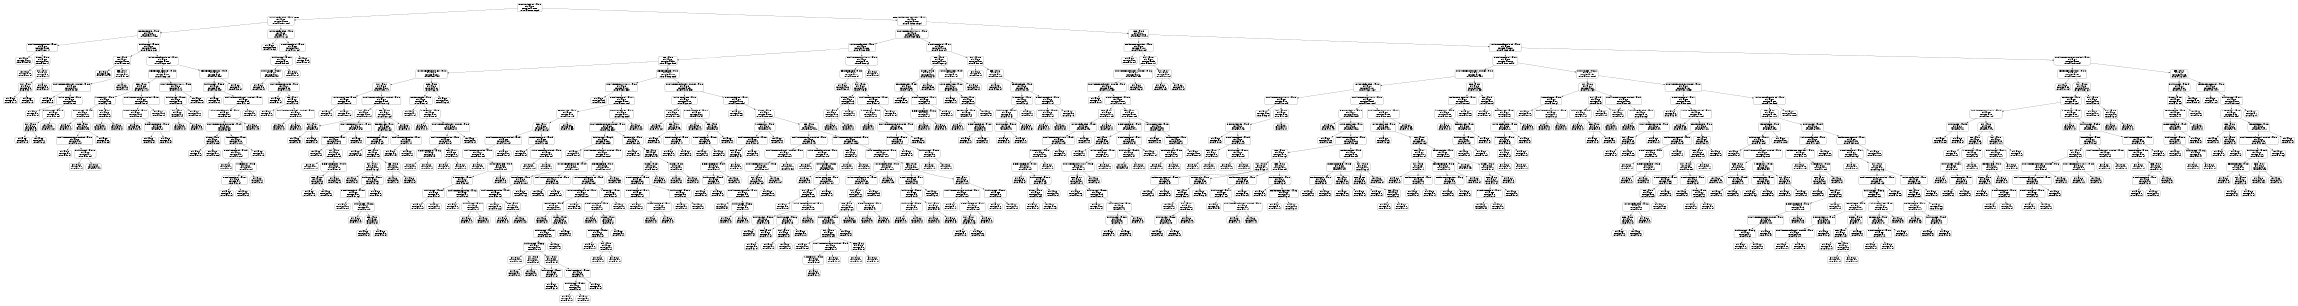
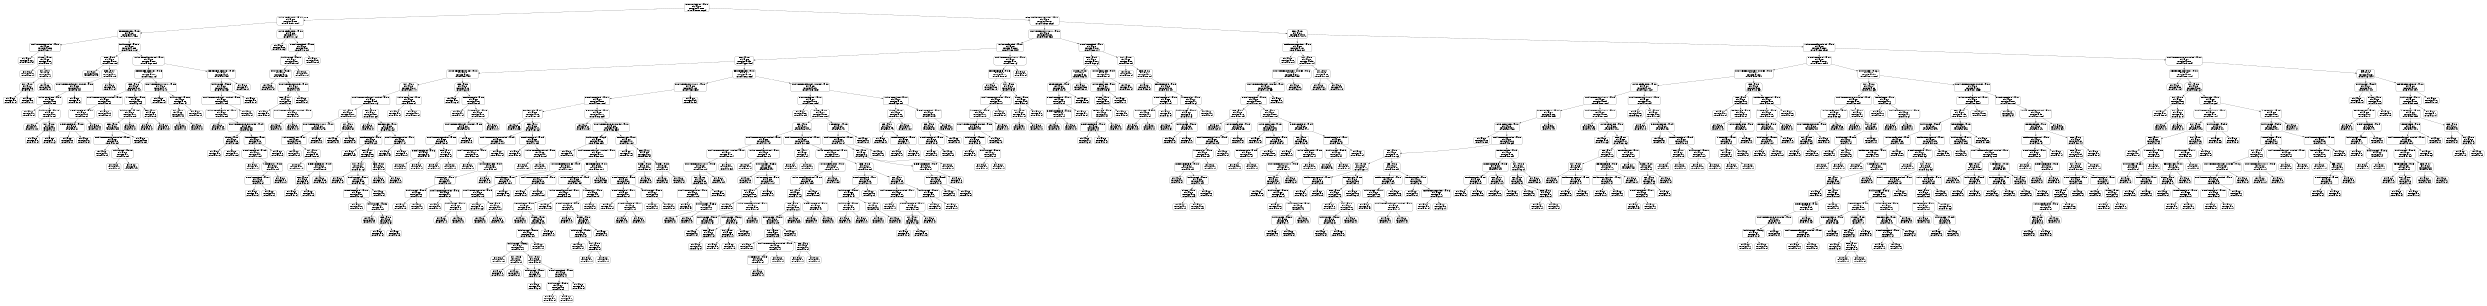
(1606, 107) -> (1864, 120)
(828, 233) -> (773, 233)
